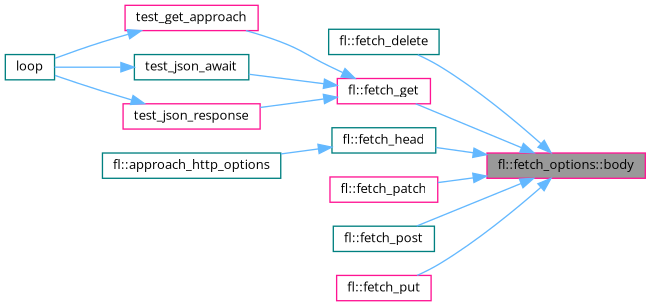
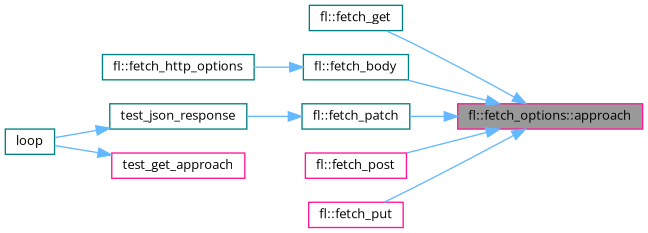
(384, 42) -> none
(296, 48) -> none
(192, 67) -> none
(384, 91) -> (356, 18)
(292, 103) -> (268, 116)
(192, 116) -> (178, 116)
(384, 140) -> (356, 67)
(192, 166) -> (178, 67)
(566, 166) -> (550, 116)
(384, 190) -> (356, 116)
(384, 239) -> (356, 166)
